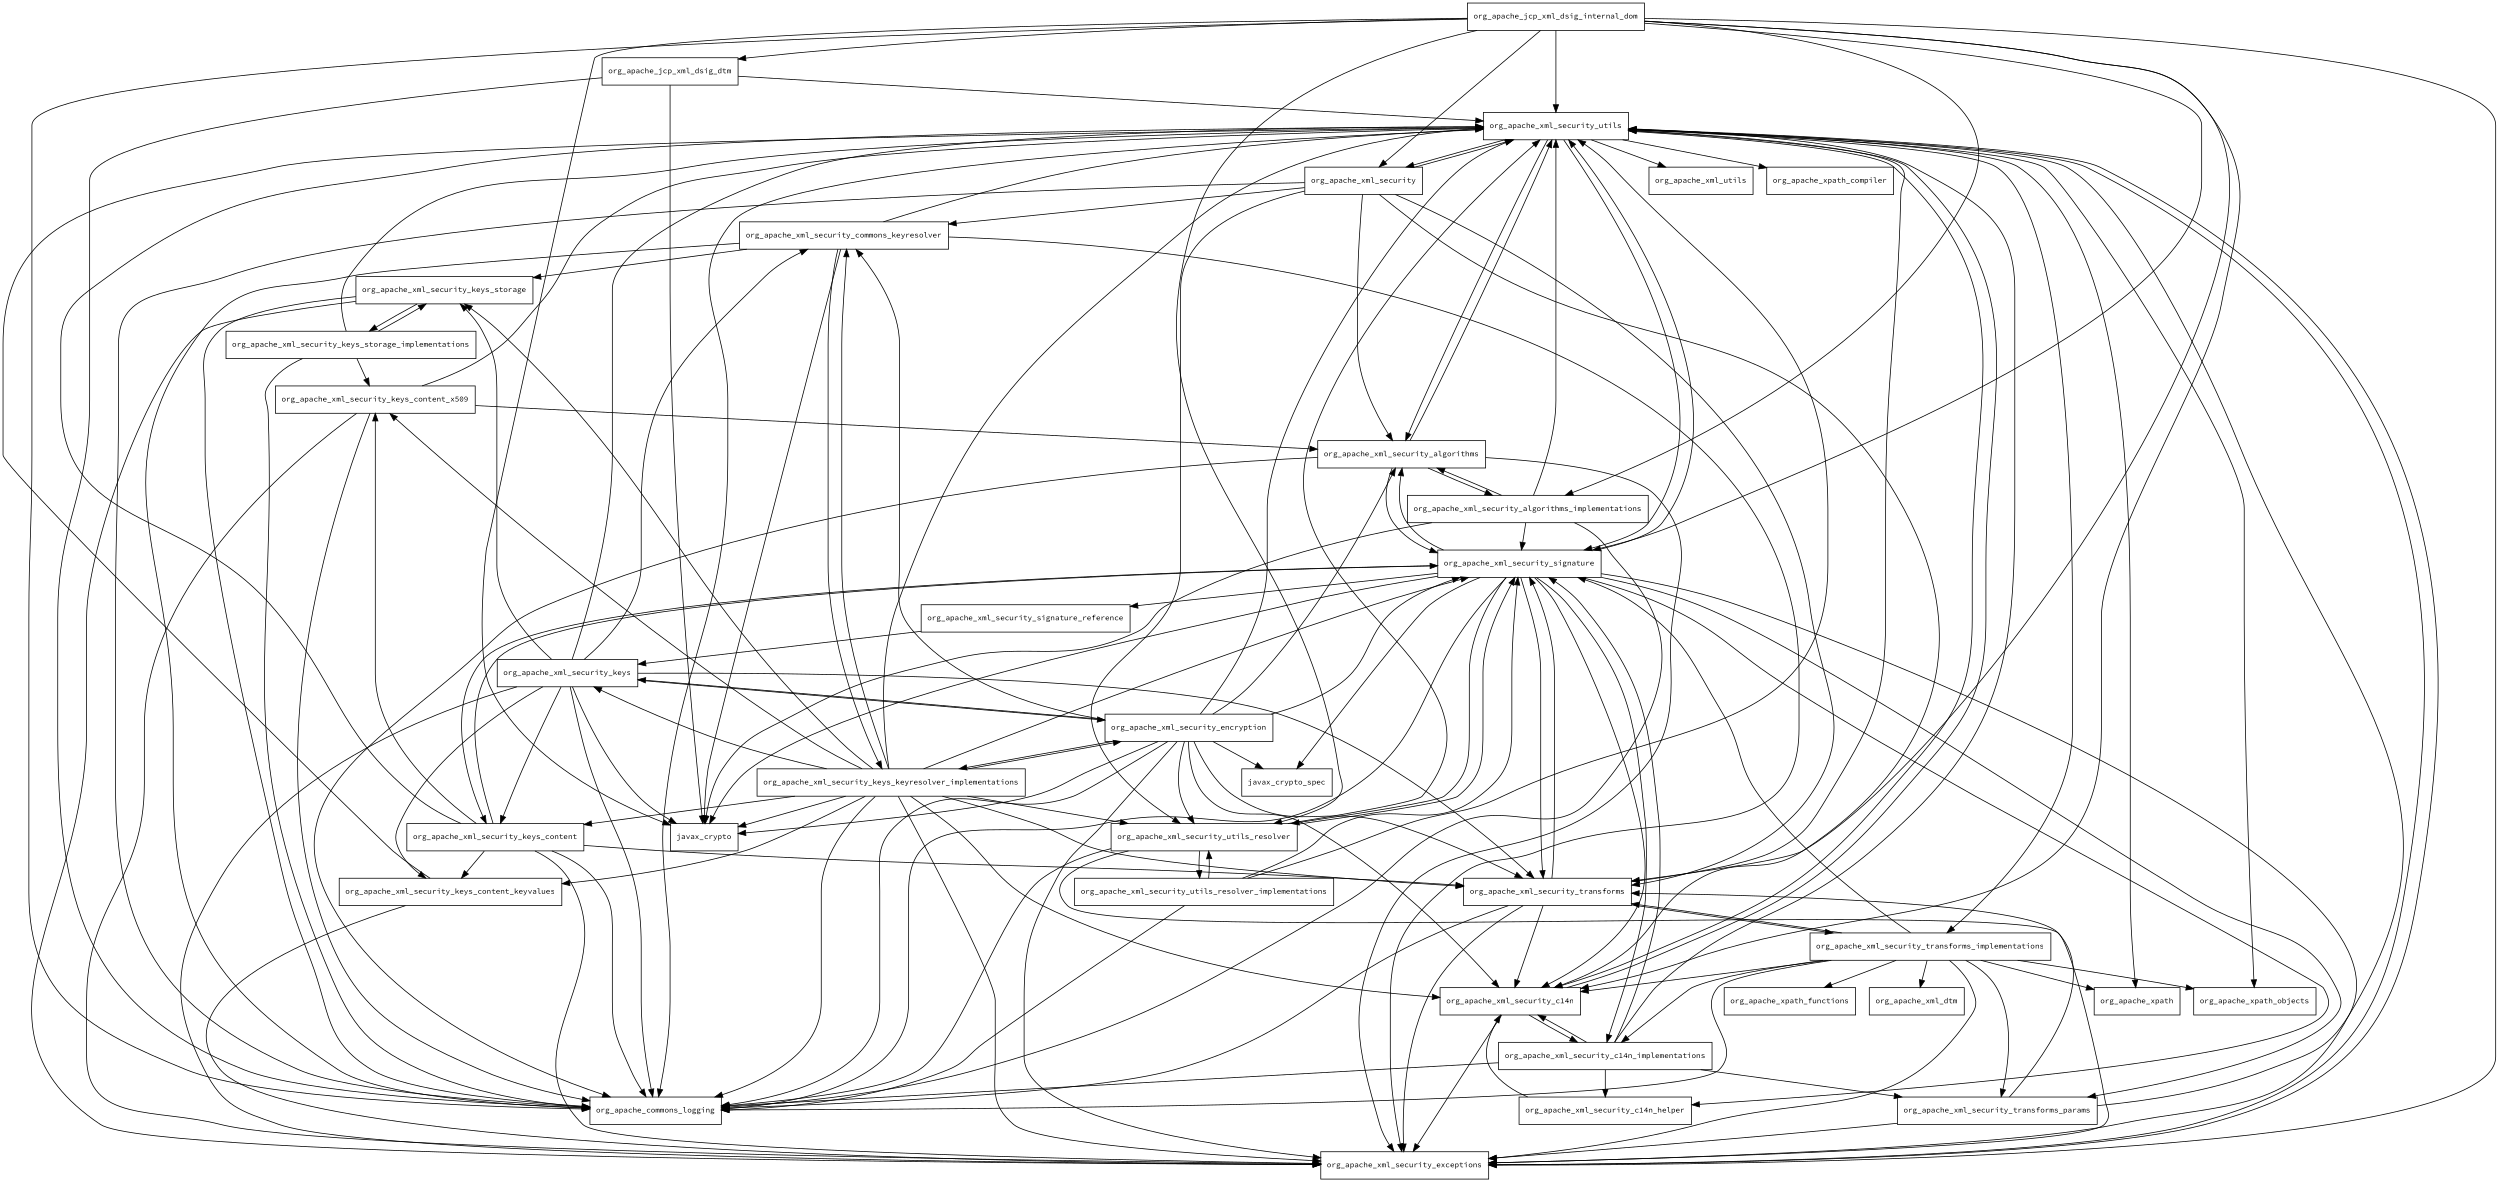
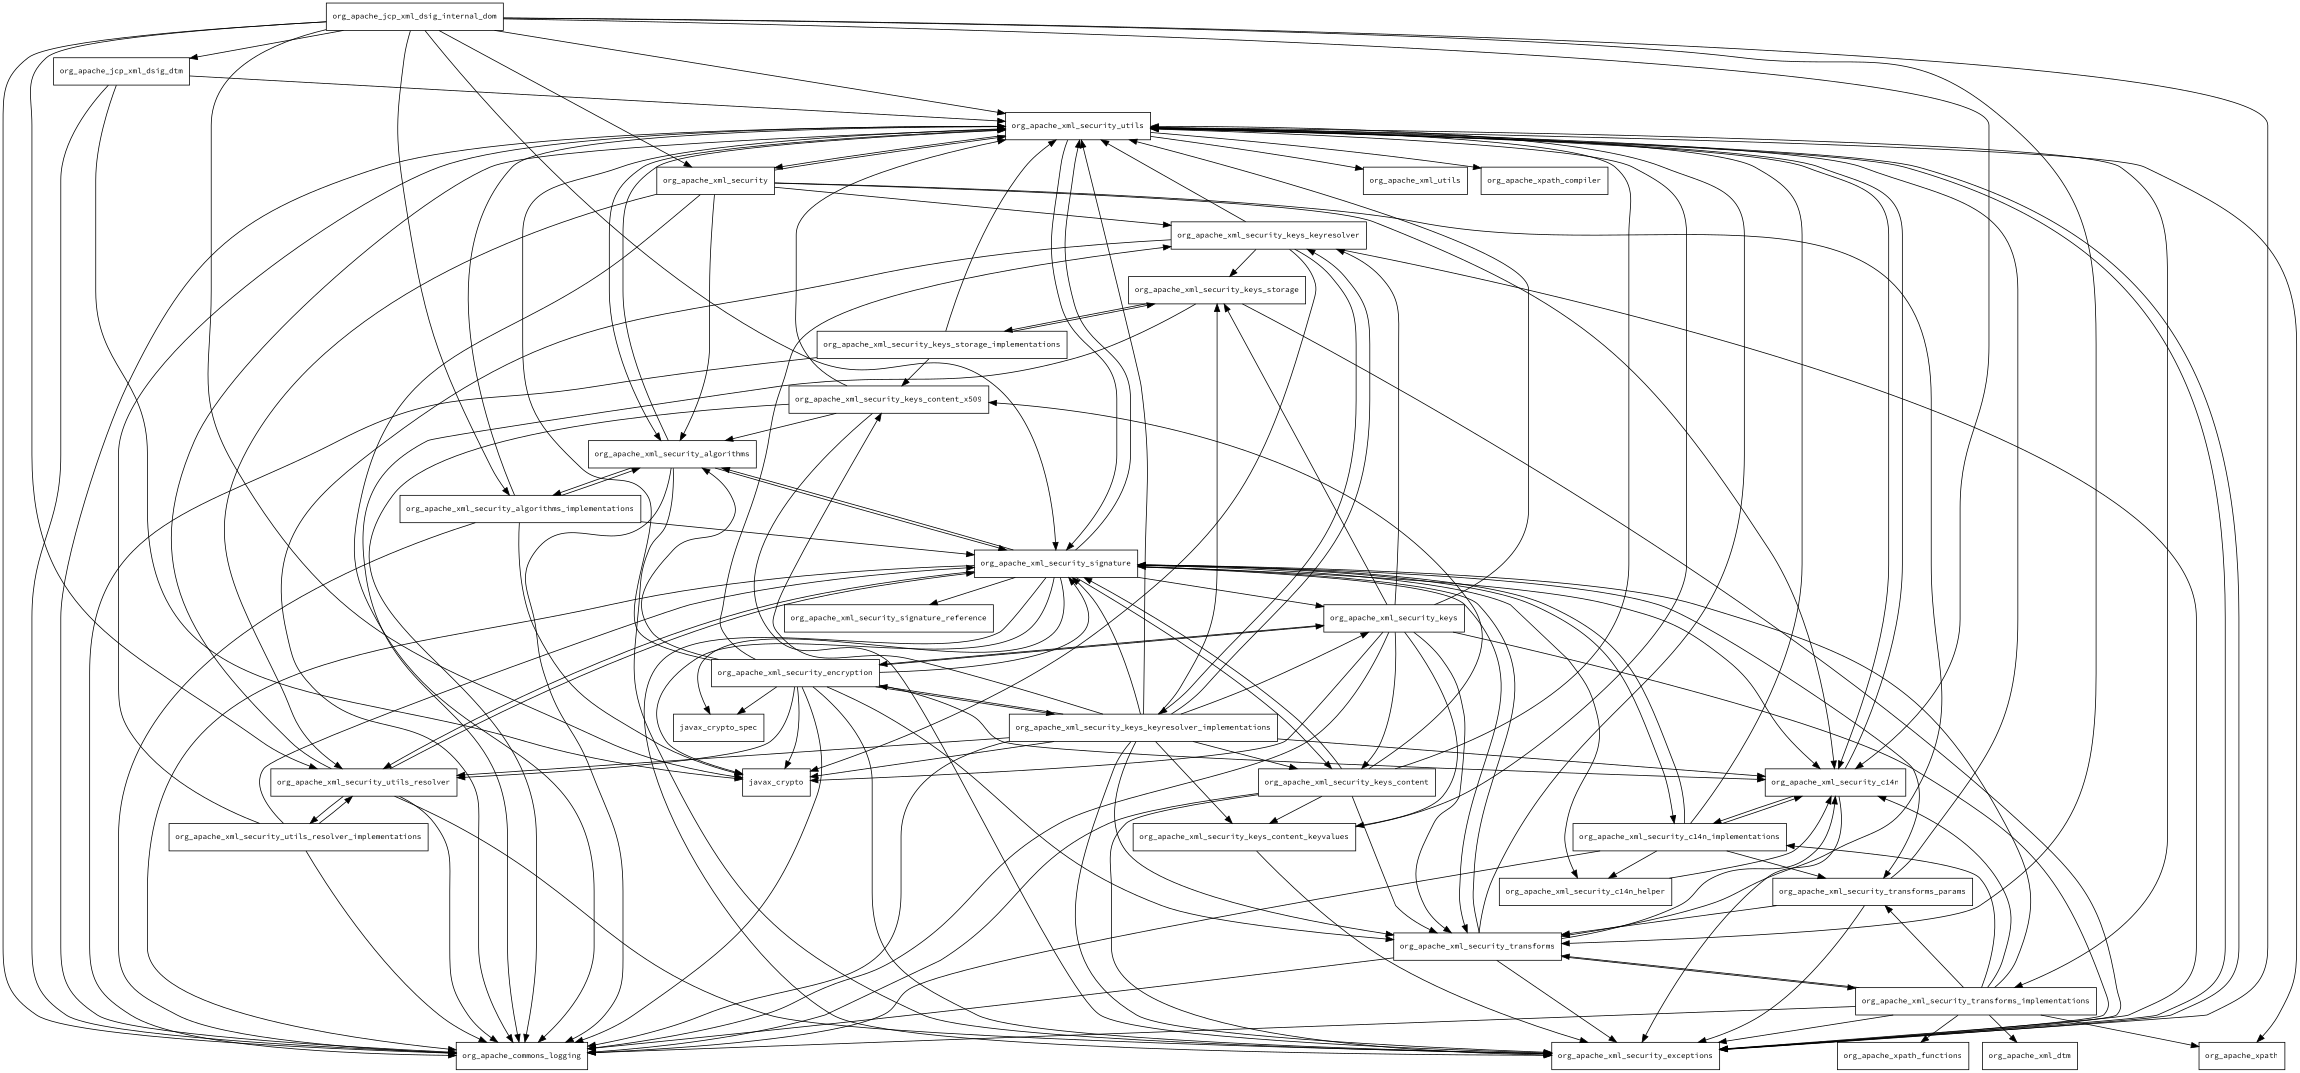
(844, 236) -> (1269, 236)
(783, 647) -> (1227, 591)
(2255, 1001) -> none
